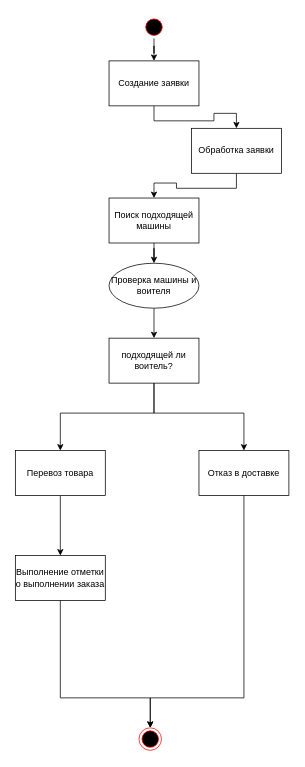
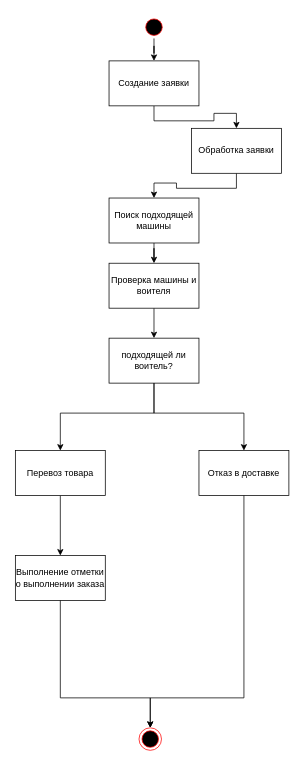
(154, 285) -> (154, 285)
